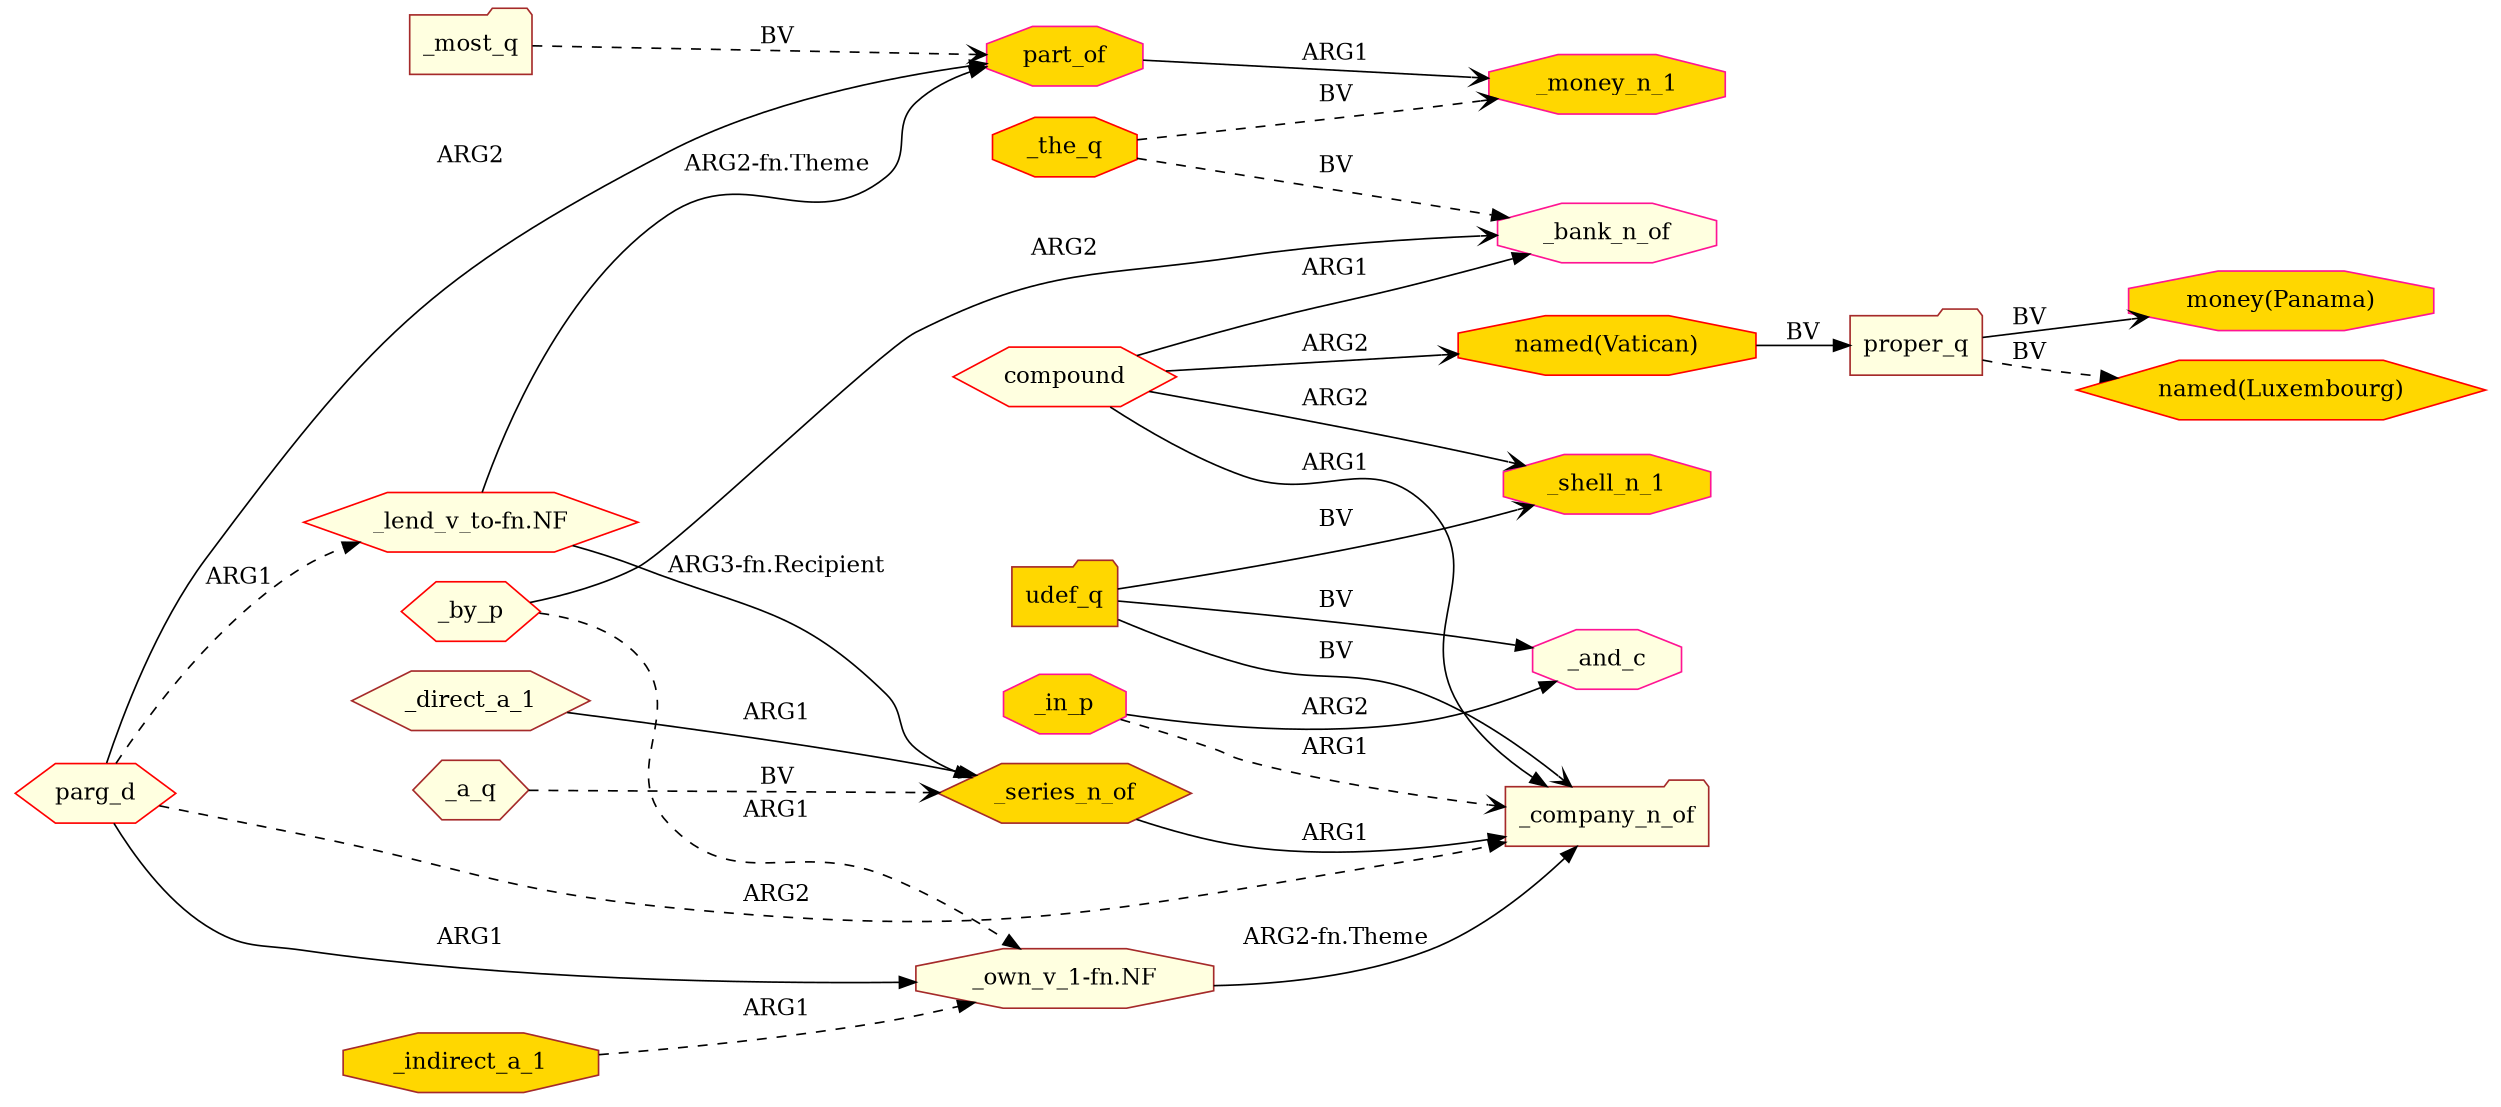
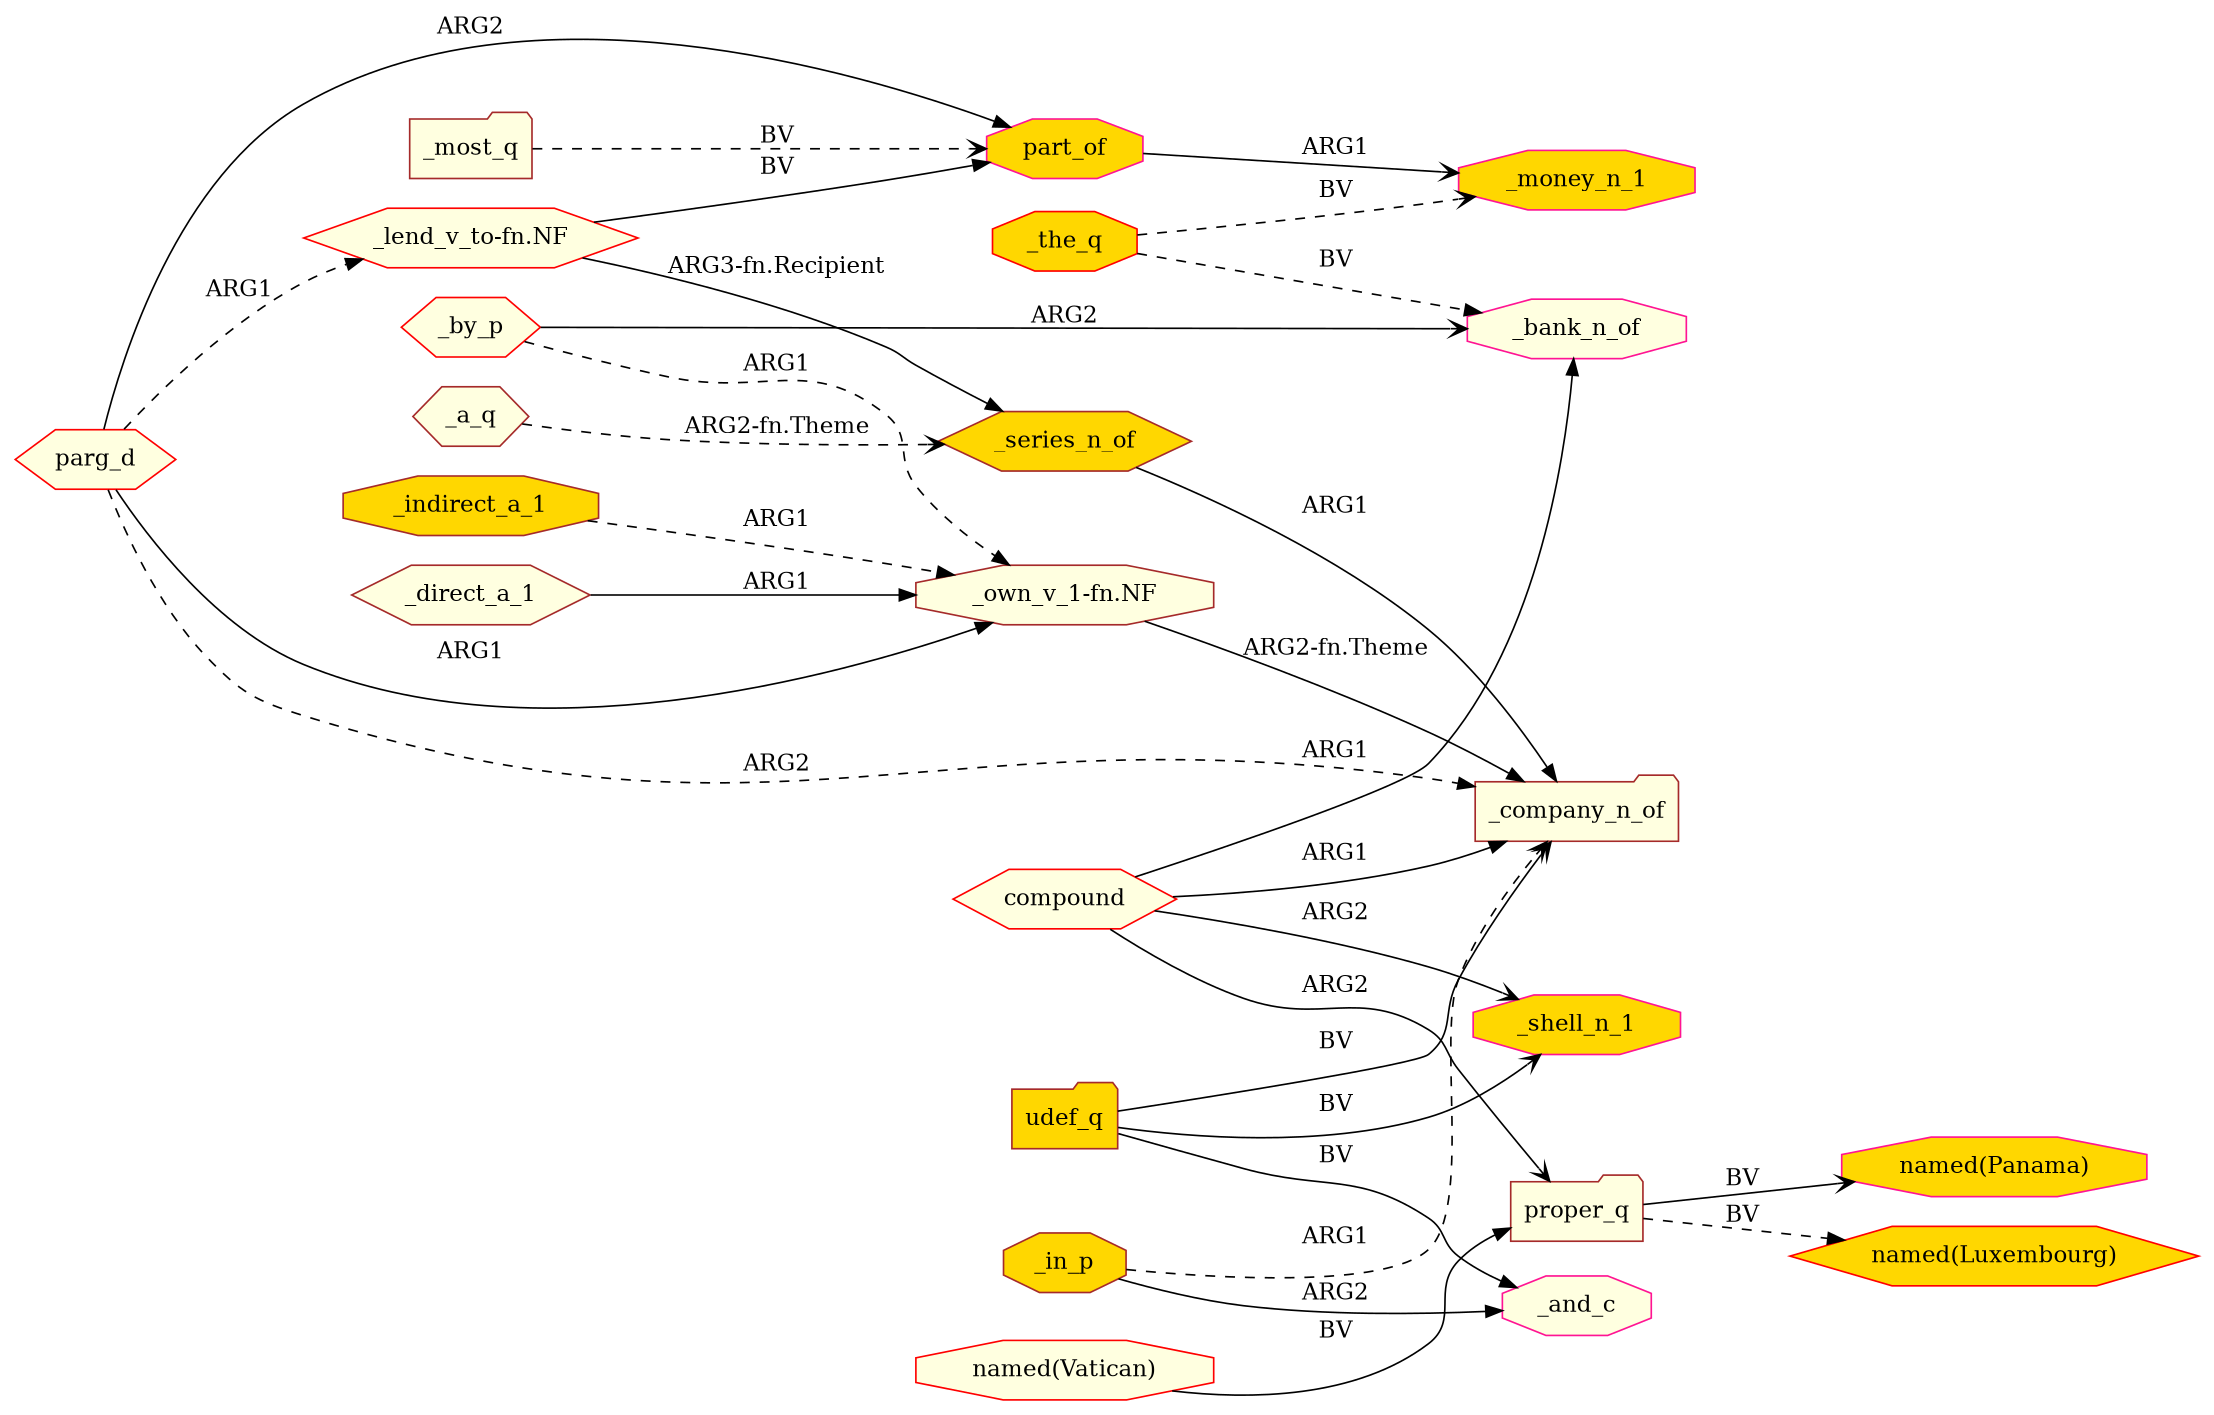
(777, 164) -> (777, 168)
(2281, 301) -> (1994, 1167)
(1607, 345) -> (1065, 1370)
(1304, 363) -> (1351, 1008)
(1065, 704) -> (1065, 1263)
(764, 739) -> (745, 595)
(777, 778) -> (777, 427)
